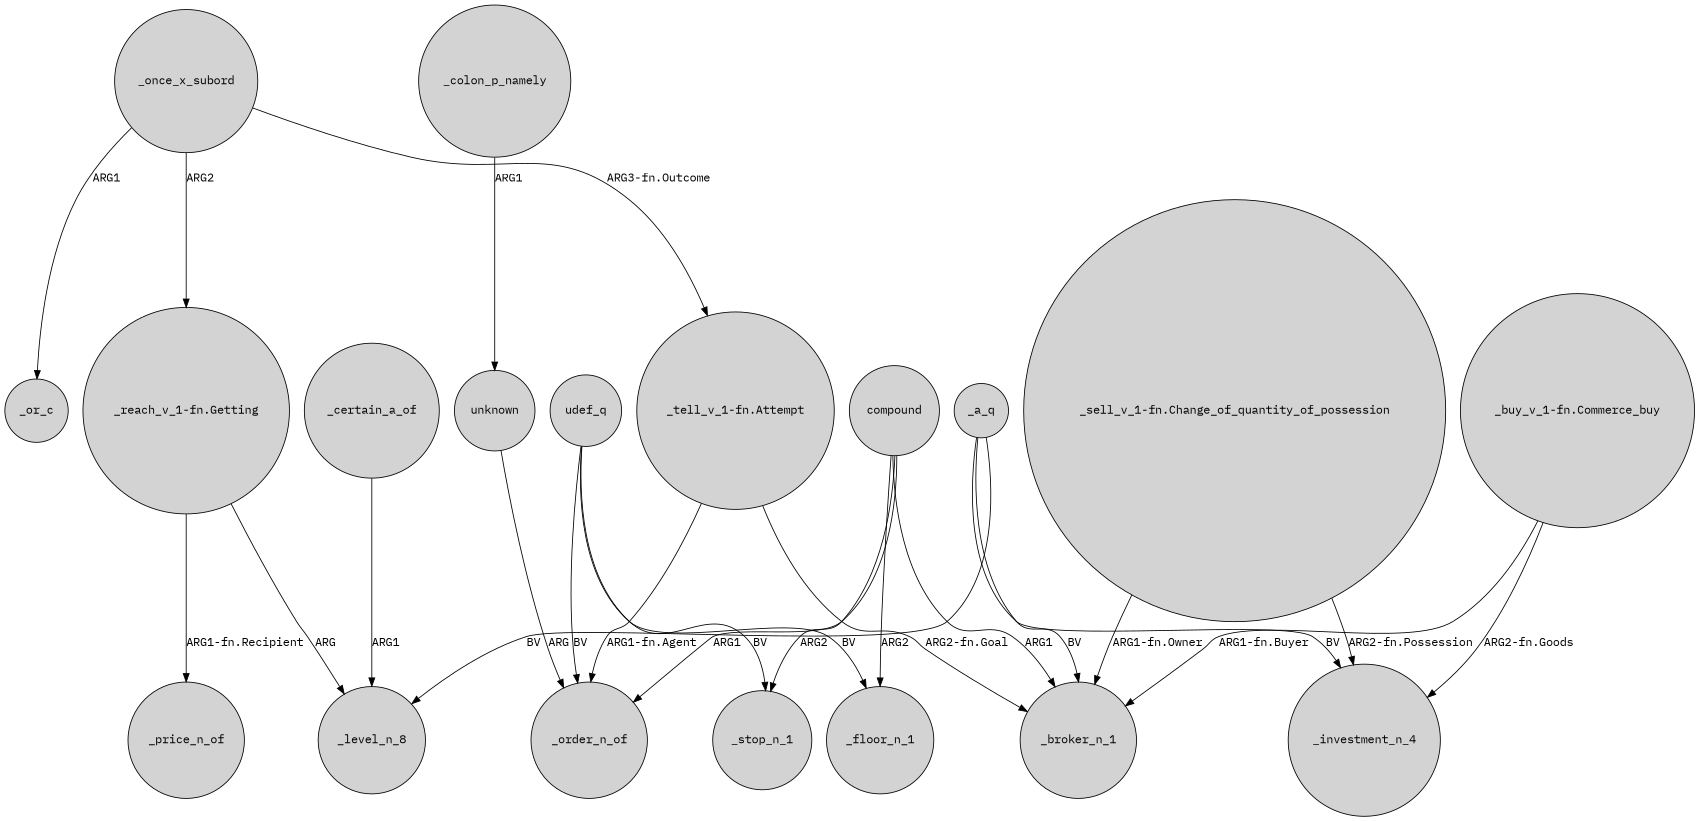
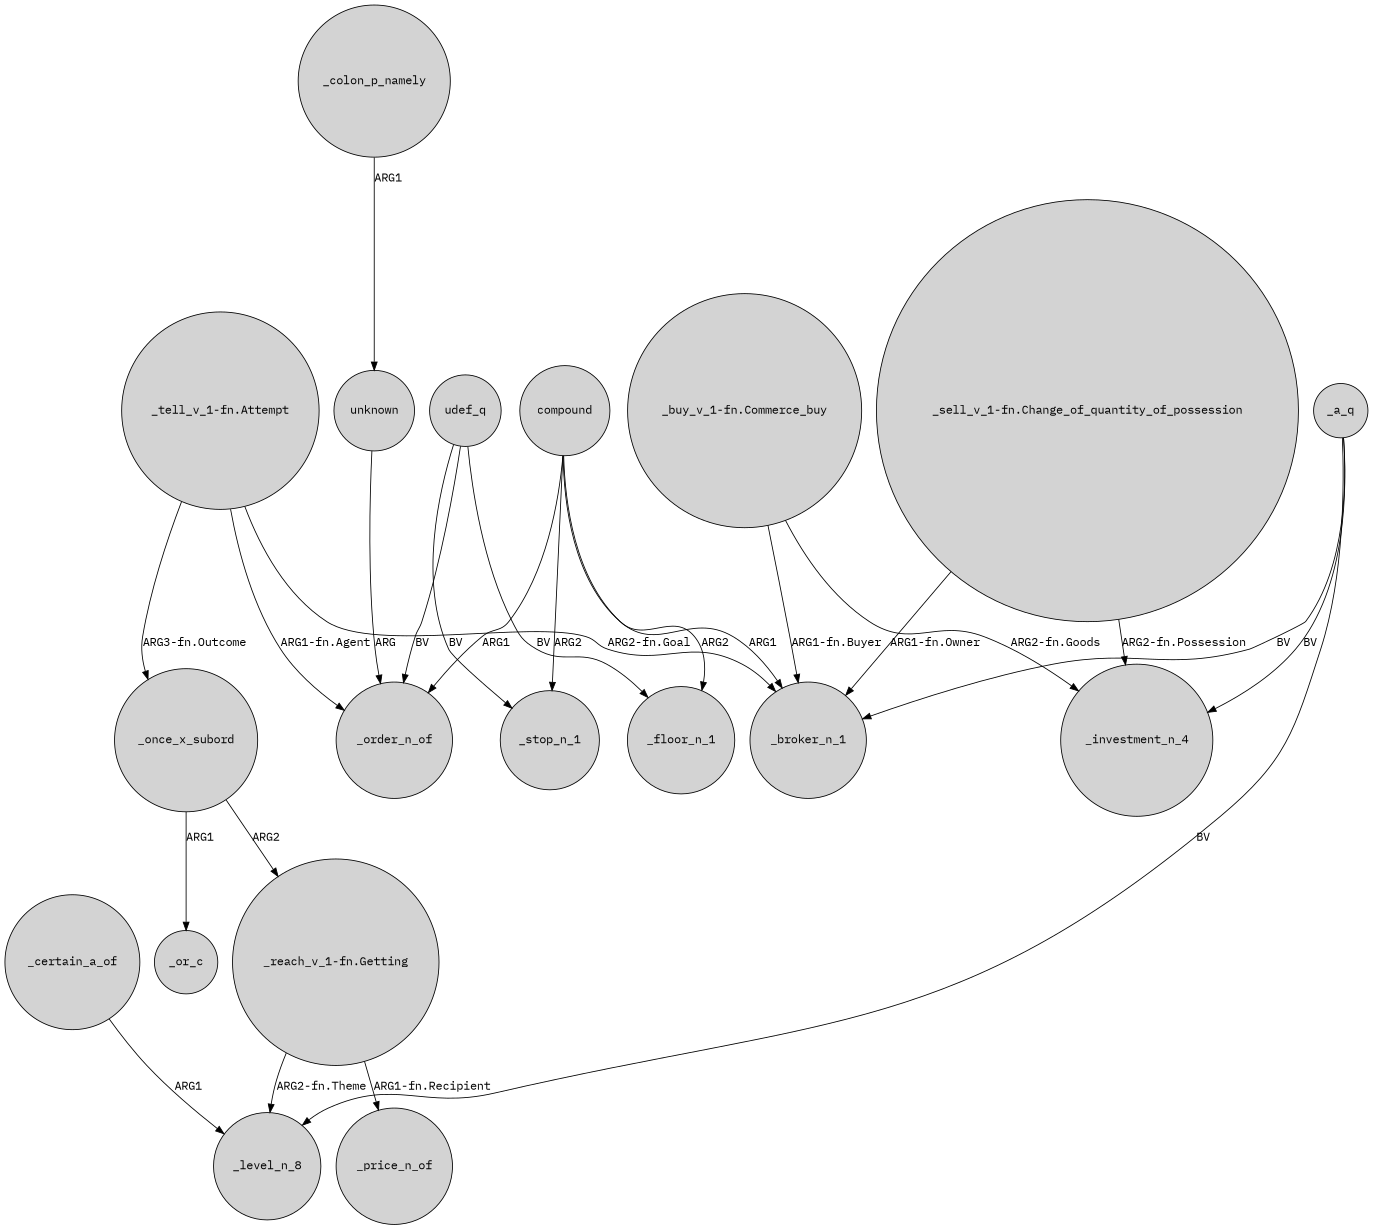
(508, 164) -> (154, 585)
(325, 643) -> (322, 1087)
